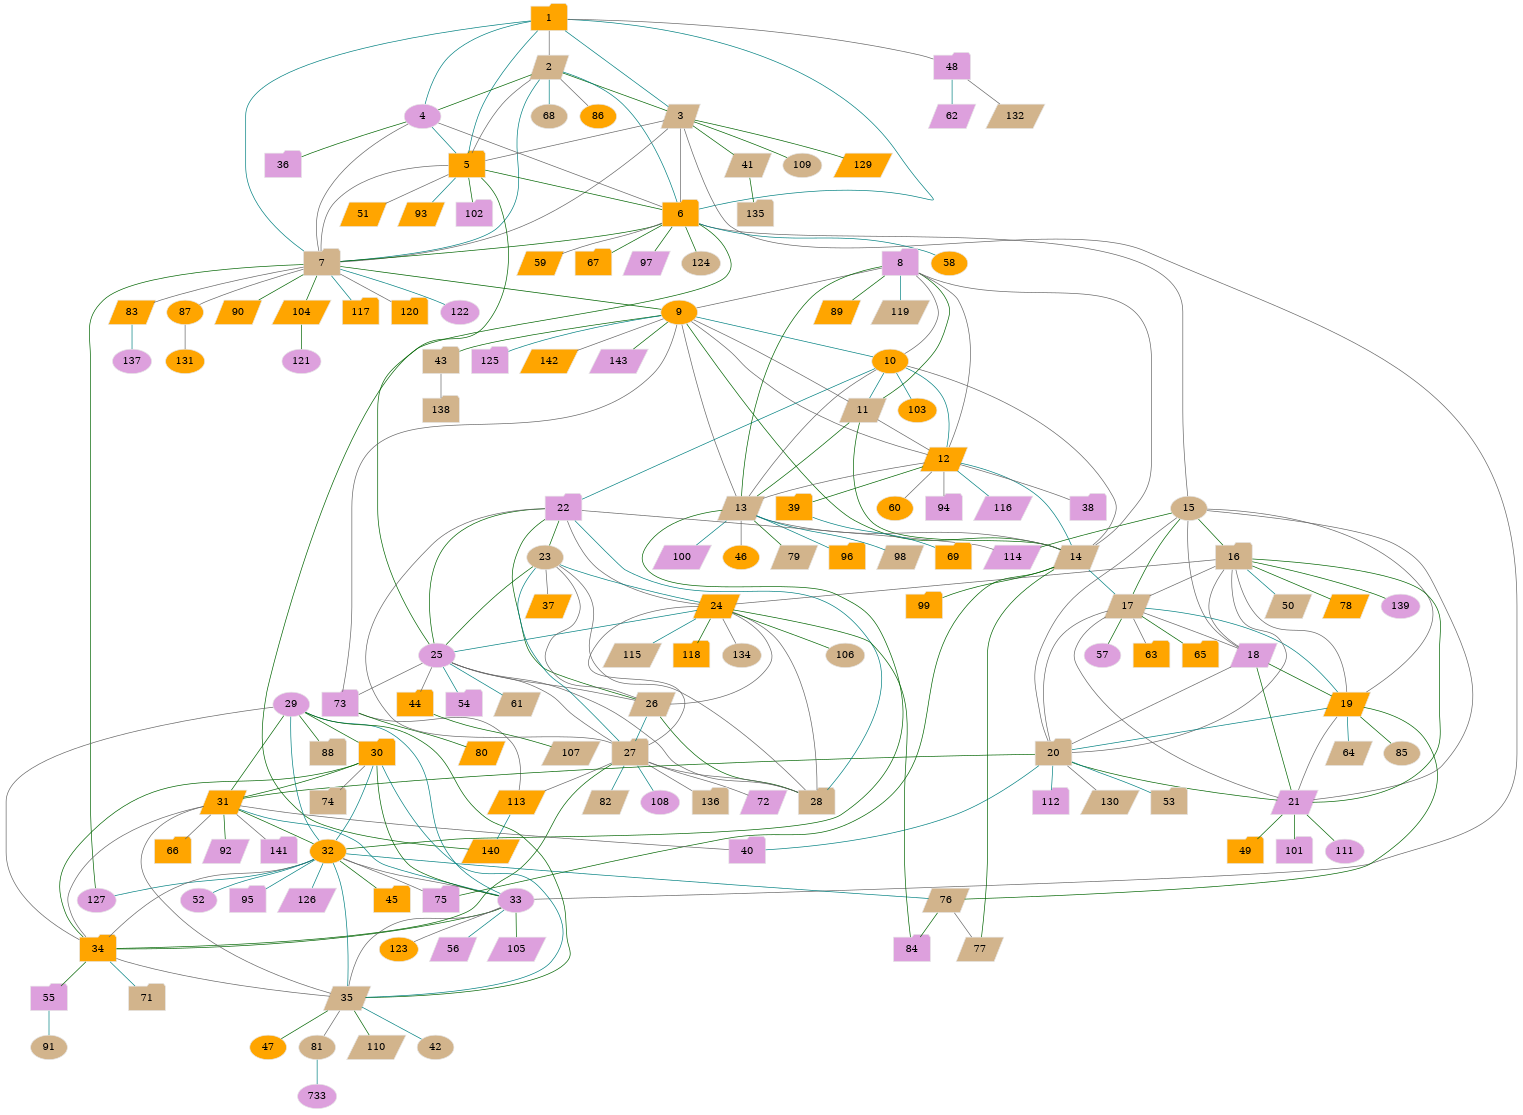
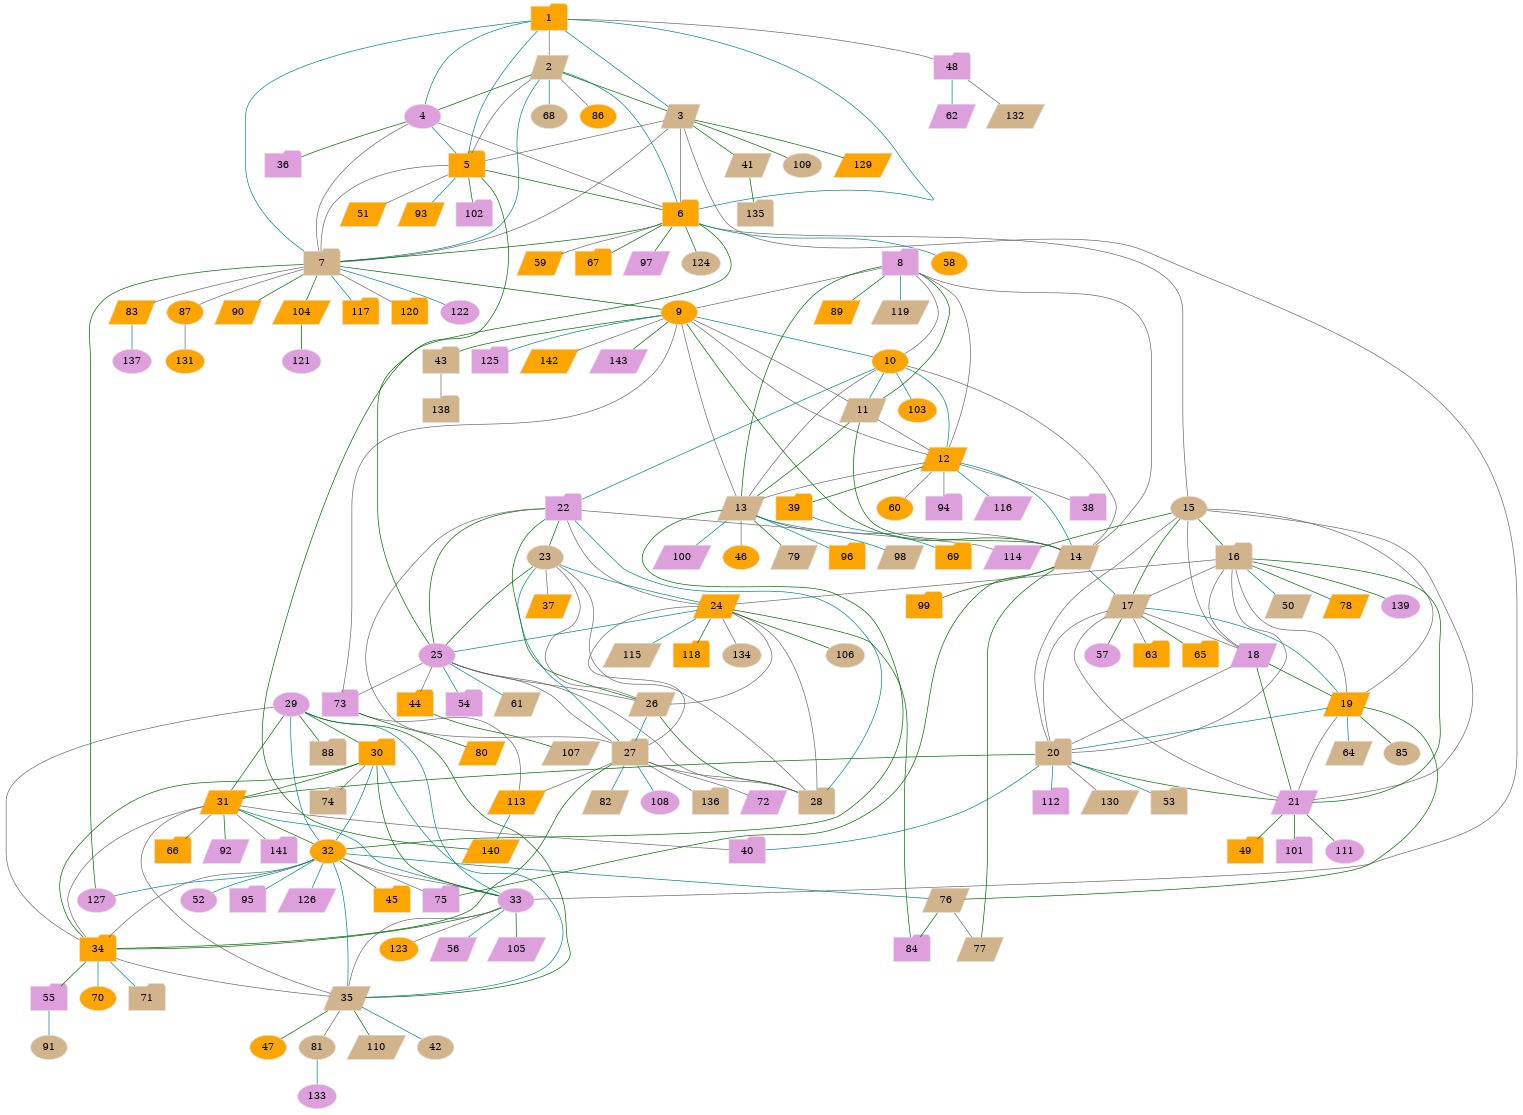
none -> (98, 998)
(317, 1096) -> (317, 1096)
